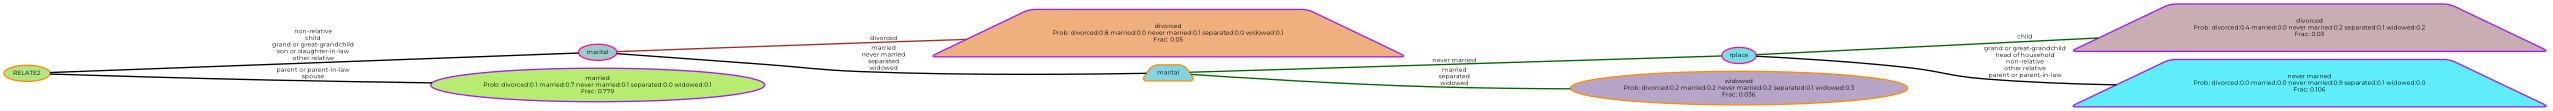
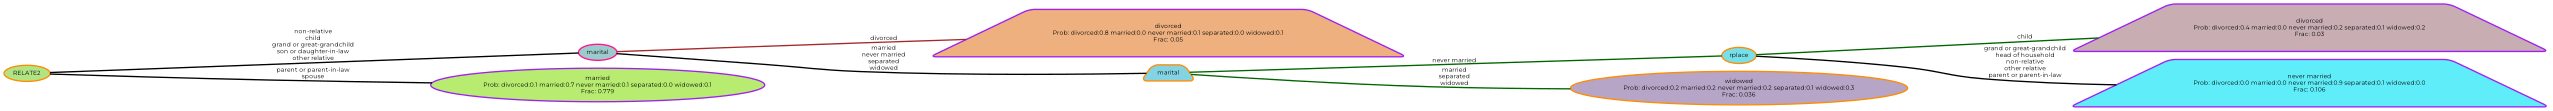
(1739, 55) -> (1739, 55)
